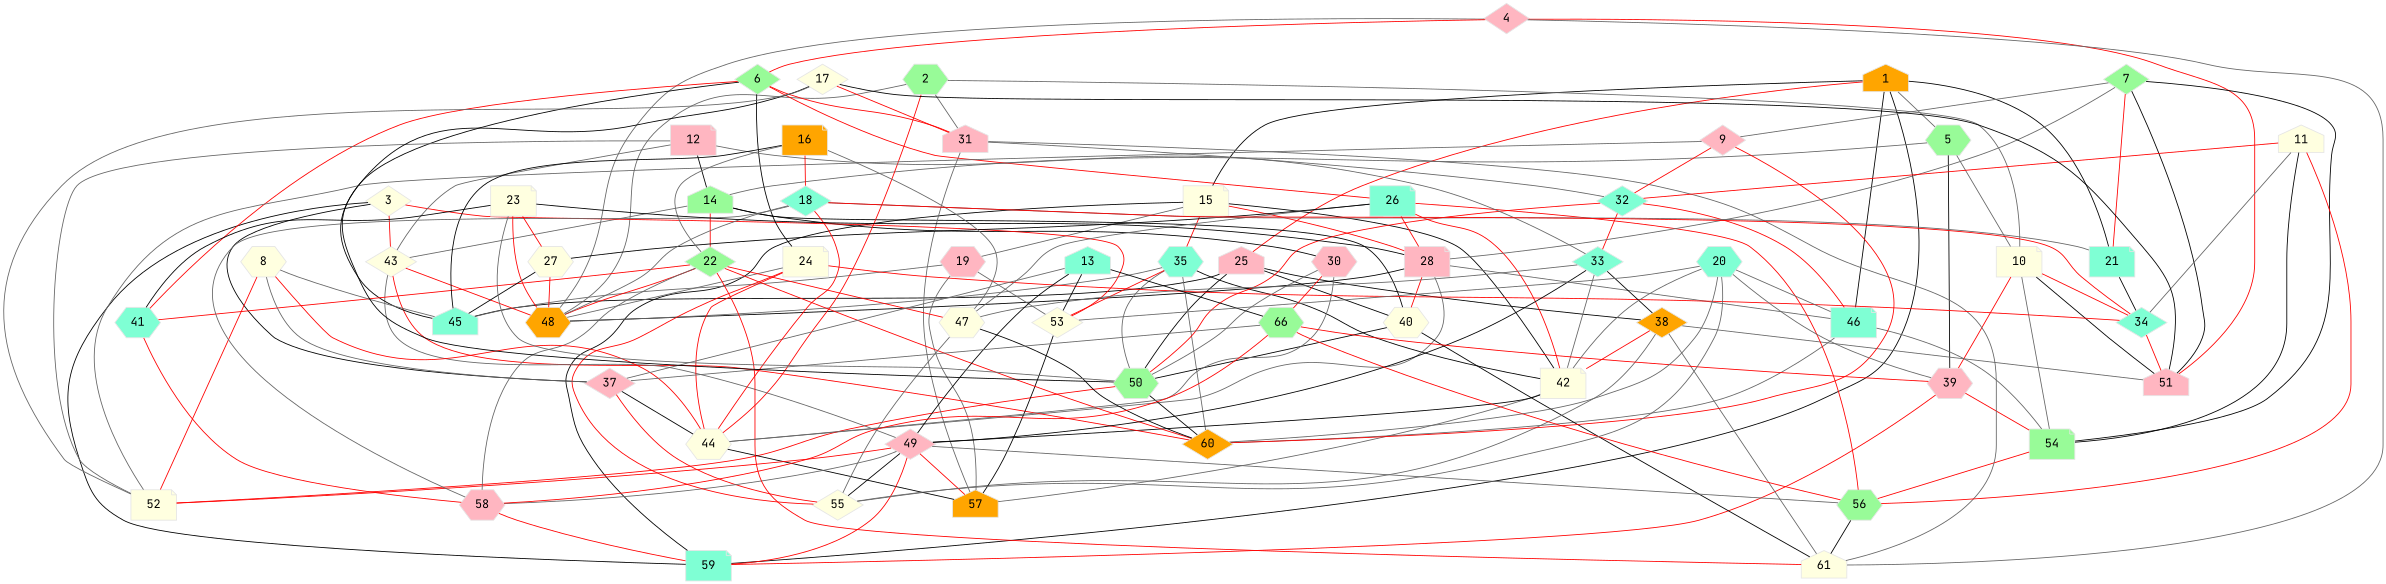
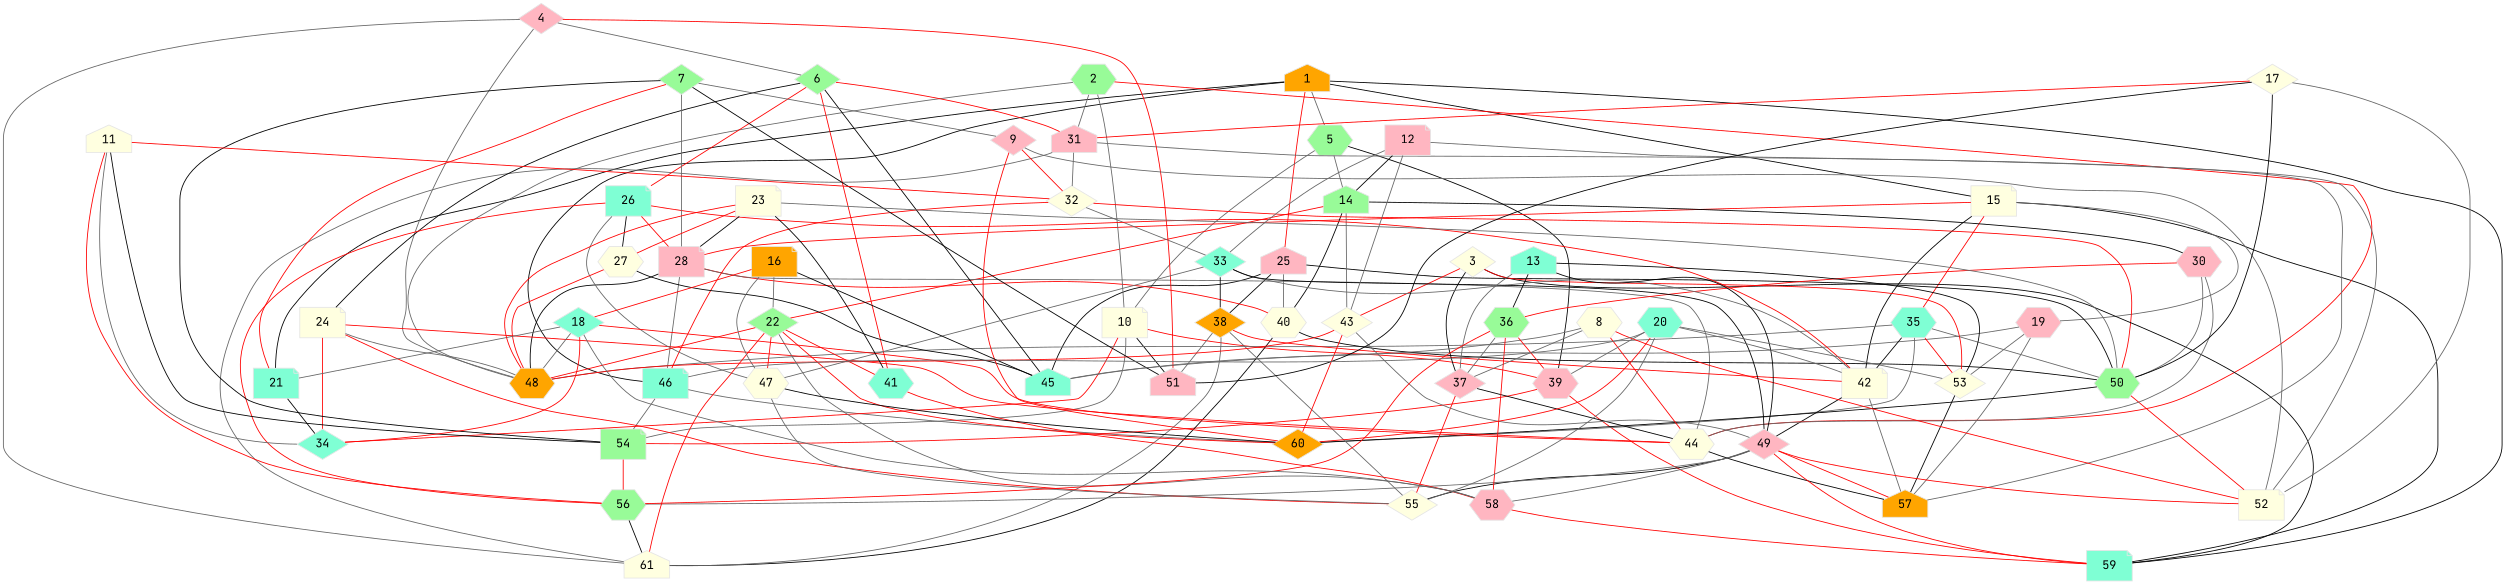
(1126, 31) -> (679, 49)
(1622, 201) -> (1072, 201)
(1610, 231) -> (1149, 233)
(1357, 304) -> (1284, 291)
(1281, 323) -> (1506, 323)
(2154, 353) -> none
(1505, 416) -> (1516, 418)
